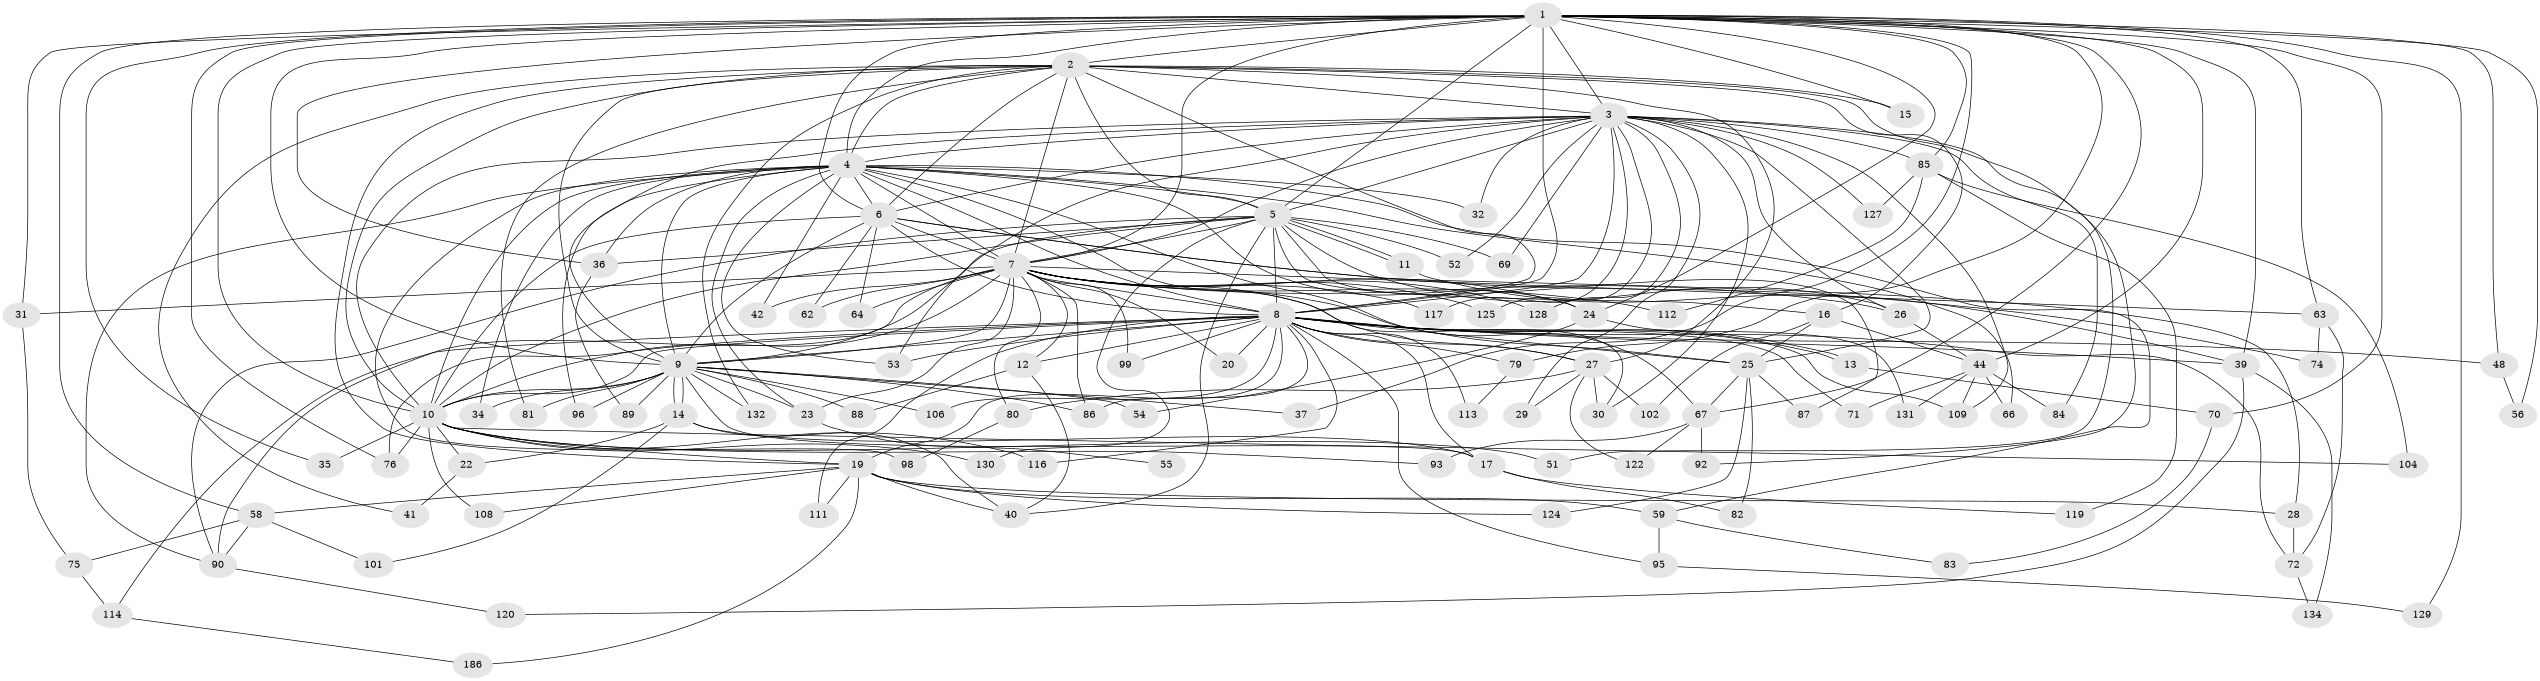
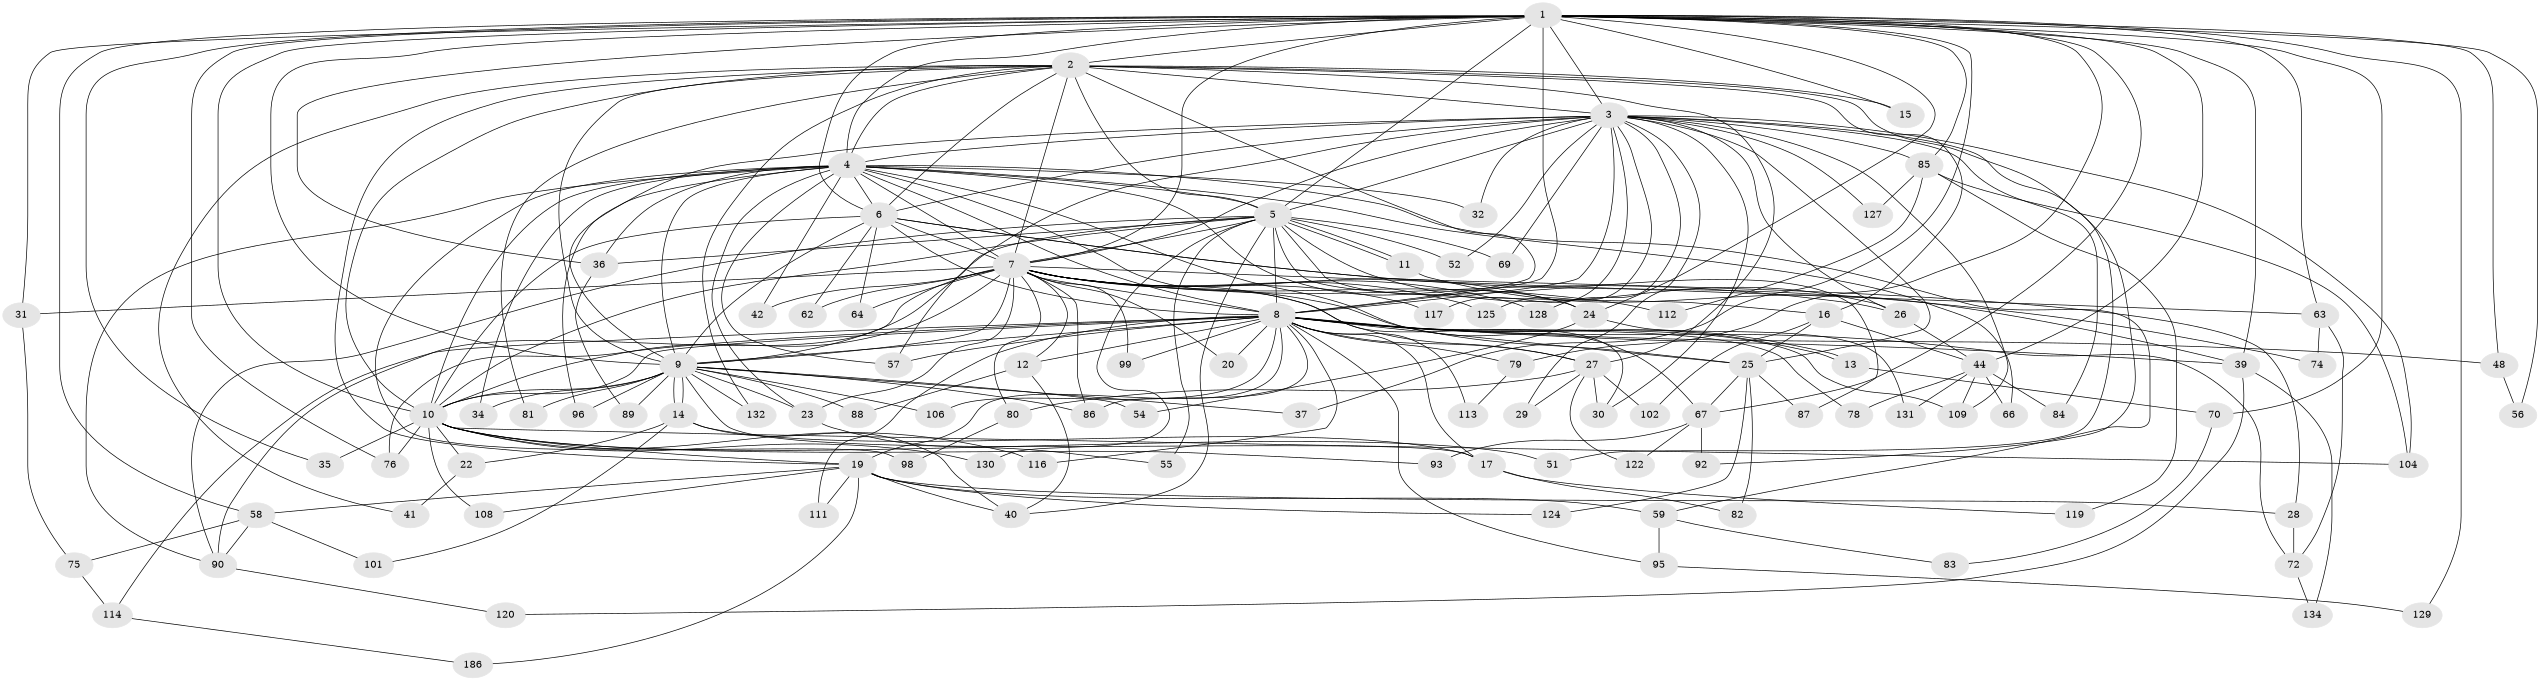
(876, 136) -> (2092, 174)
none -> (1175, 306)
(894, 365) -> (894, 365)
(1854, 415) -> (1854, 415)
